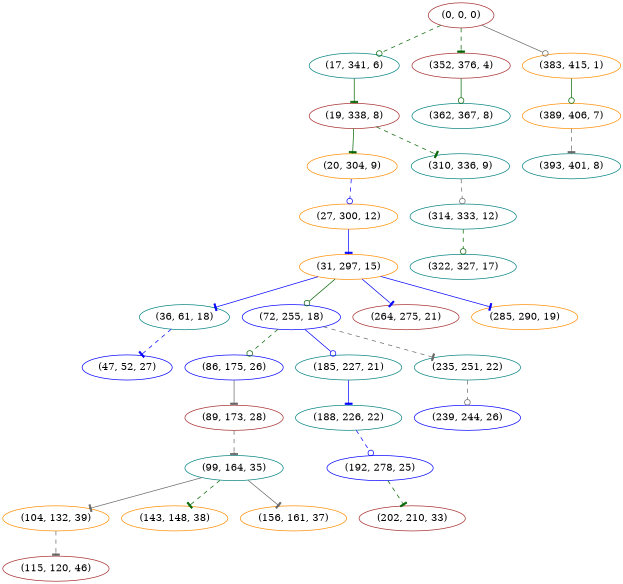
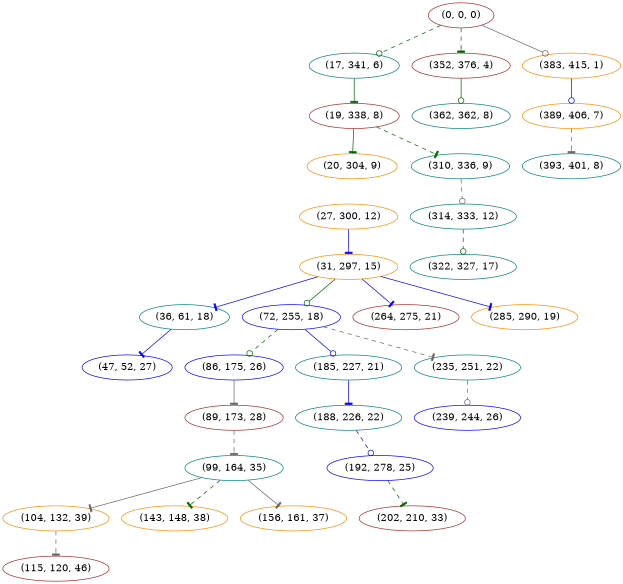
(571, 88) -> (571, 88)
(461, 116) -> (461, 116)
(351, 189) -> none
(157, 341) -> (157, 341)
